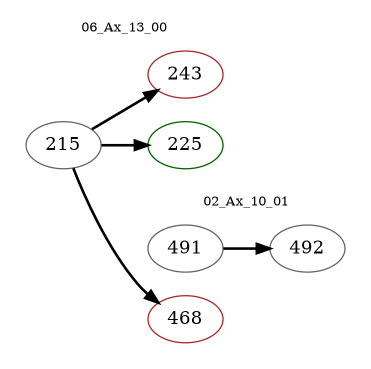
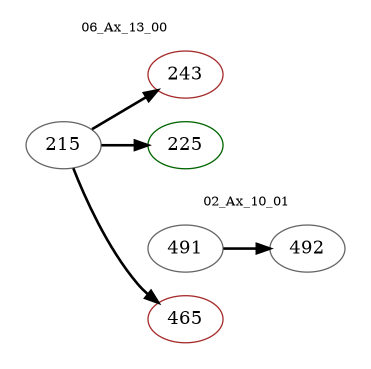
(186, 319) -> (186, 319)
